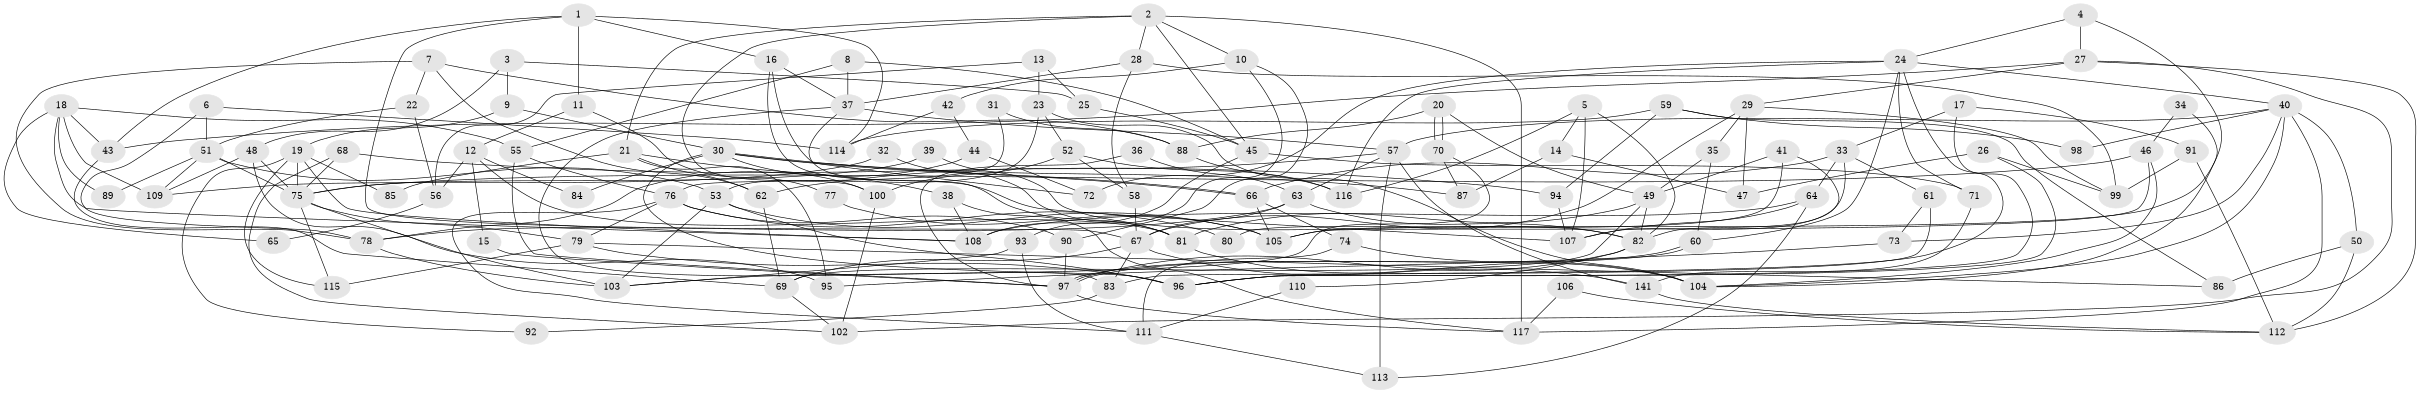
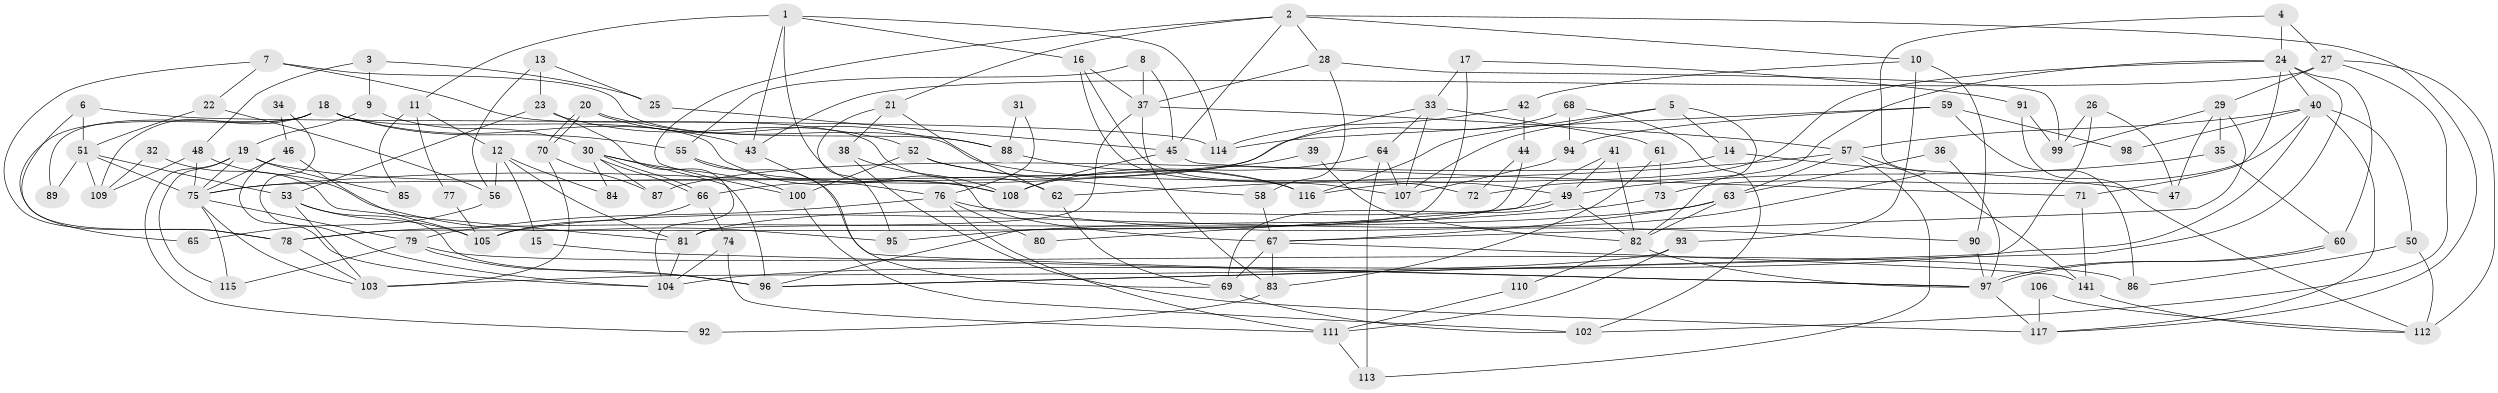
(552, 161) -> (380, 148)
